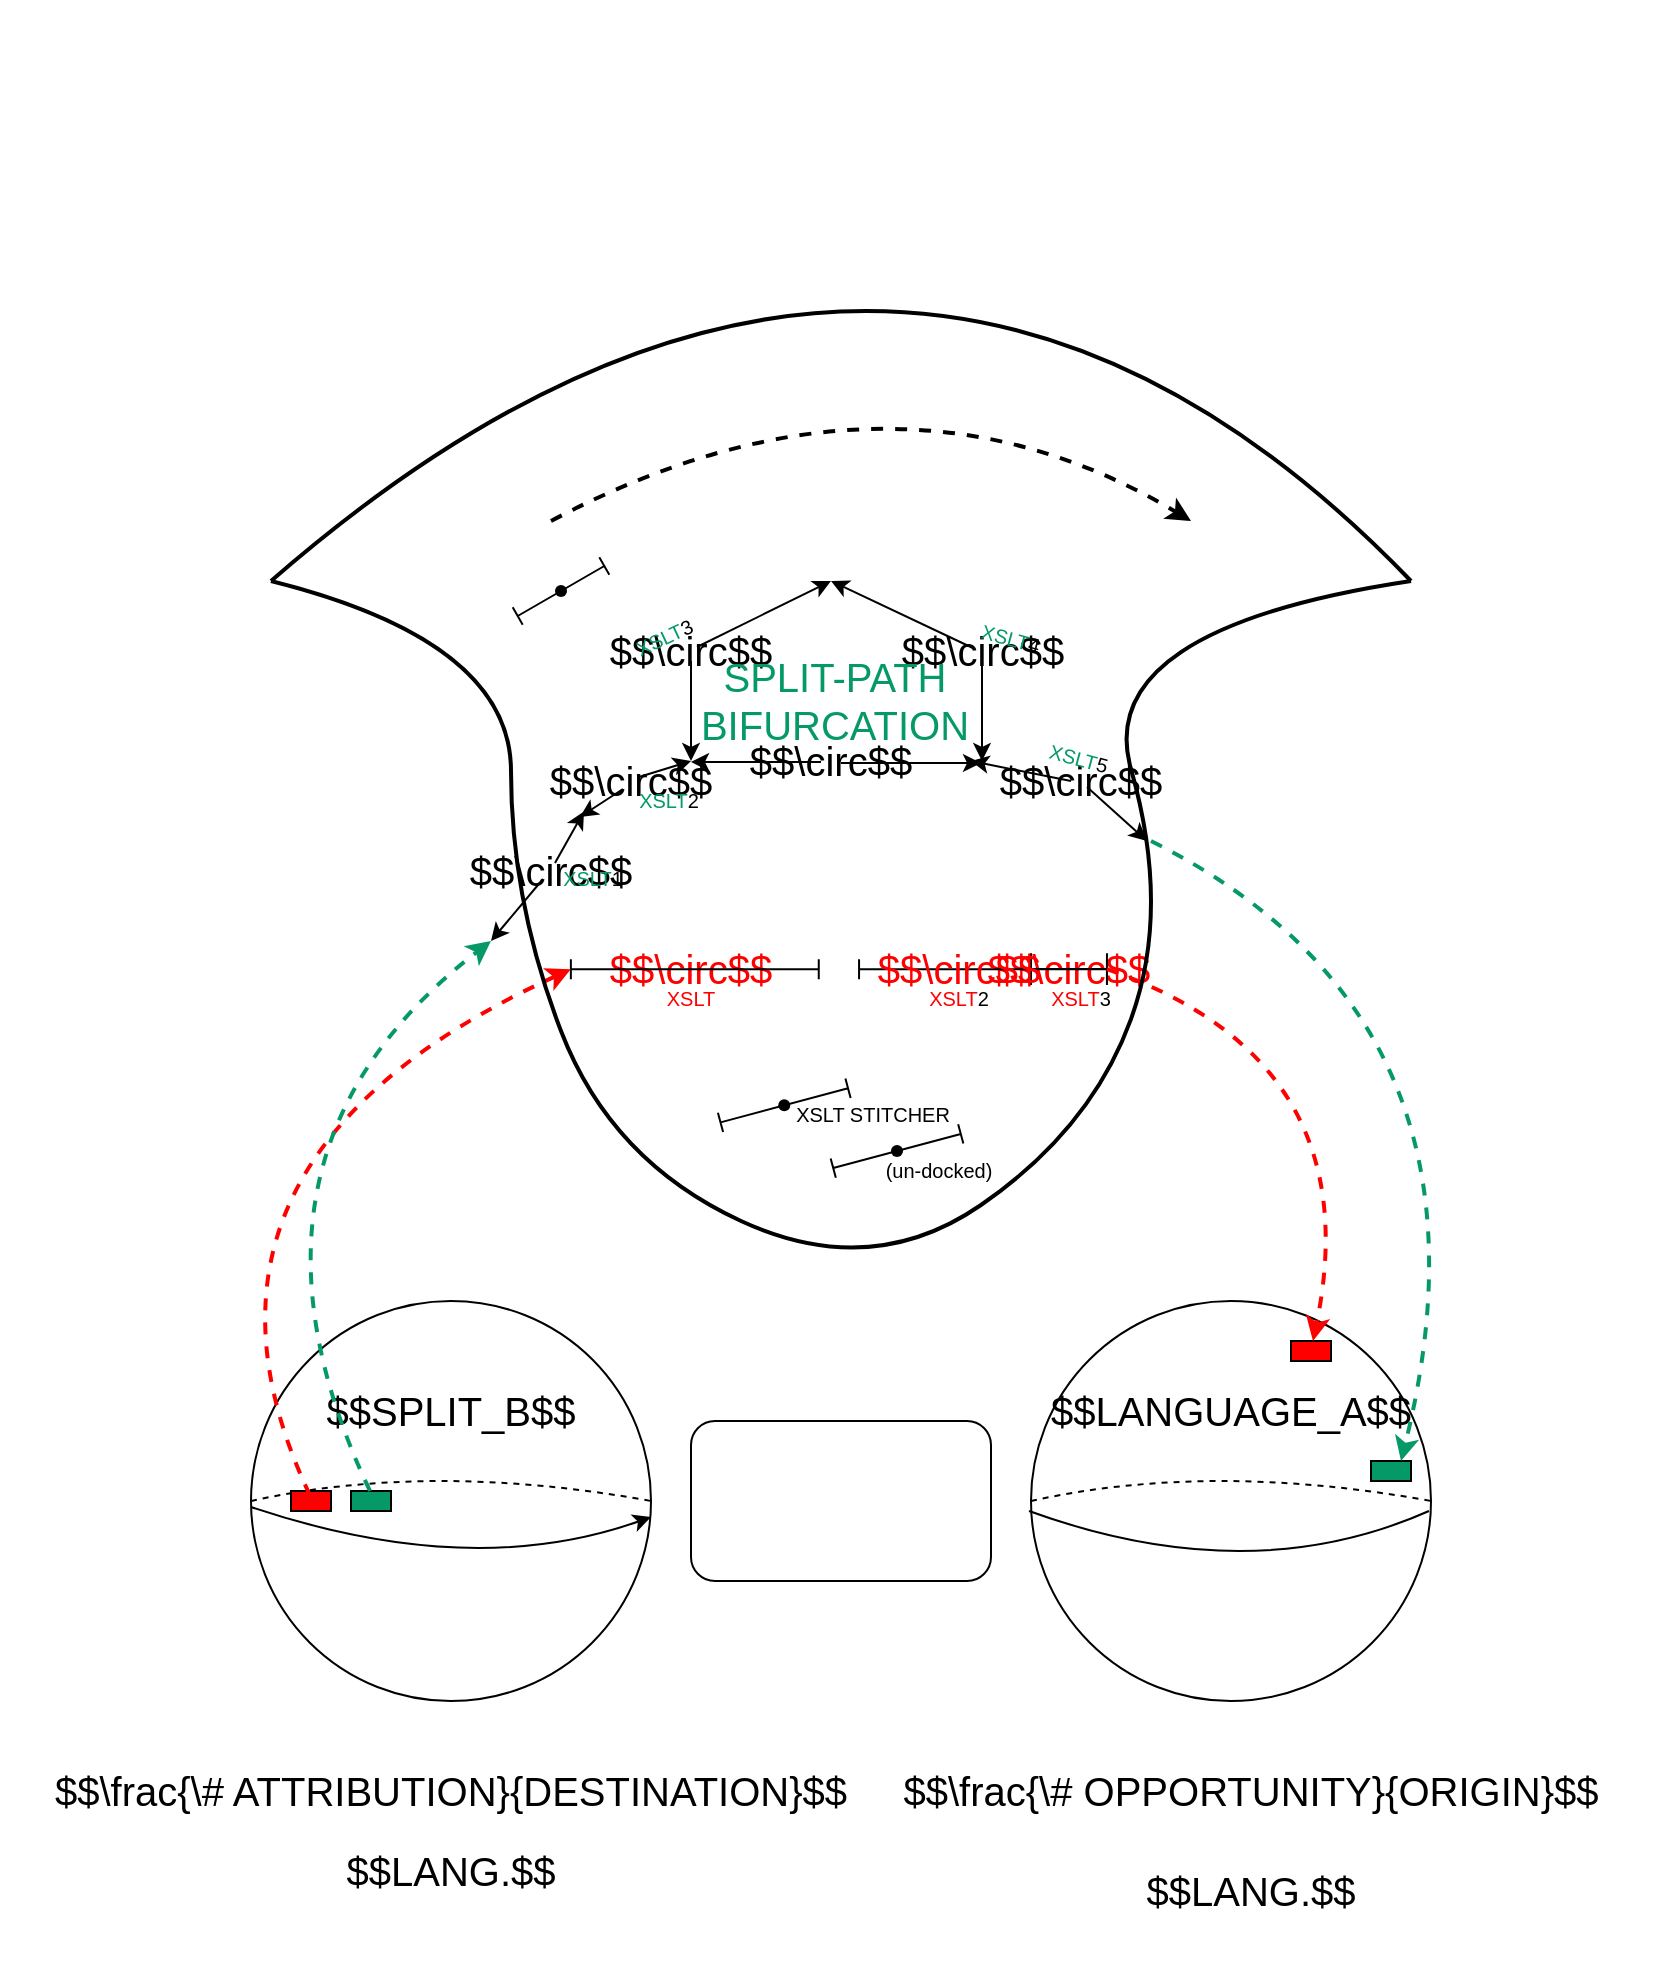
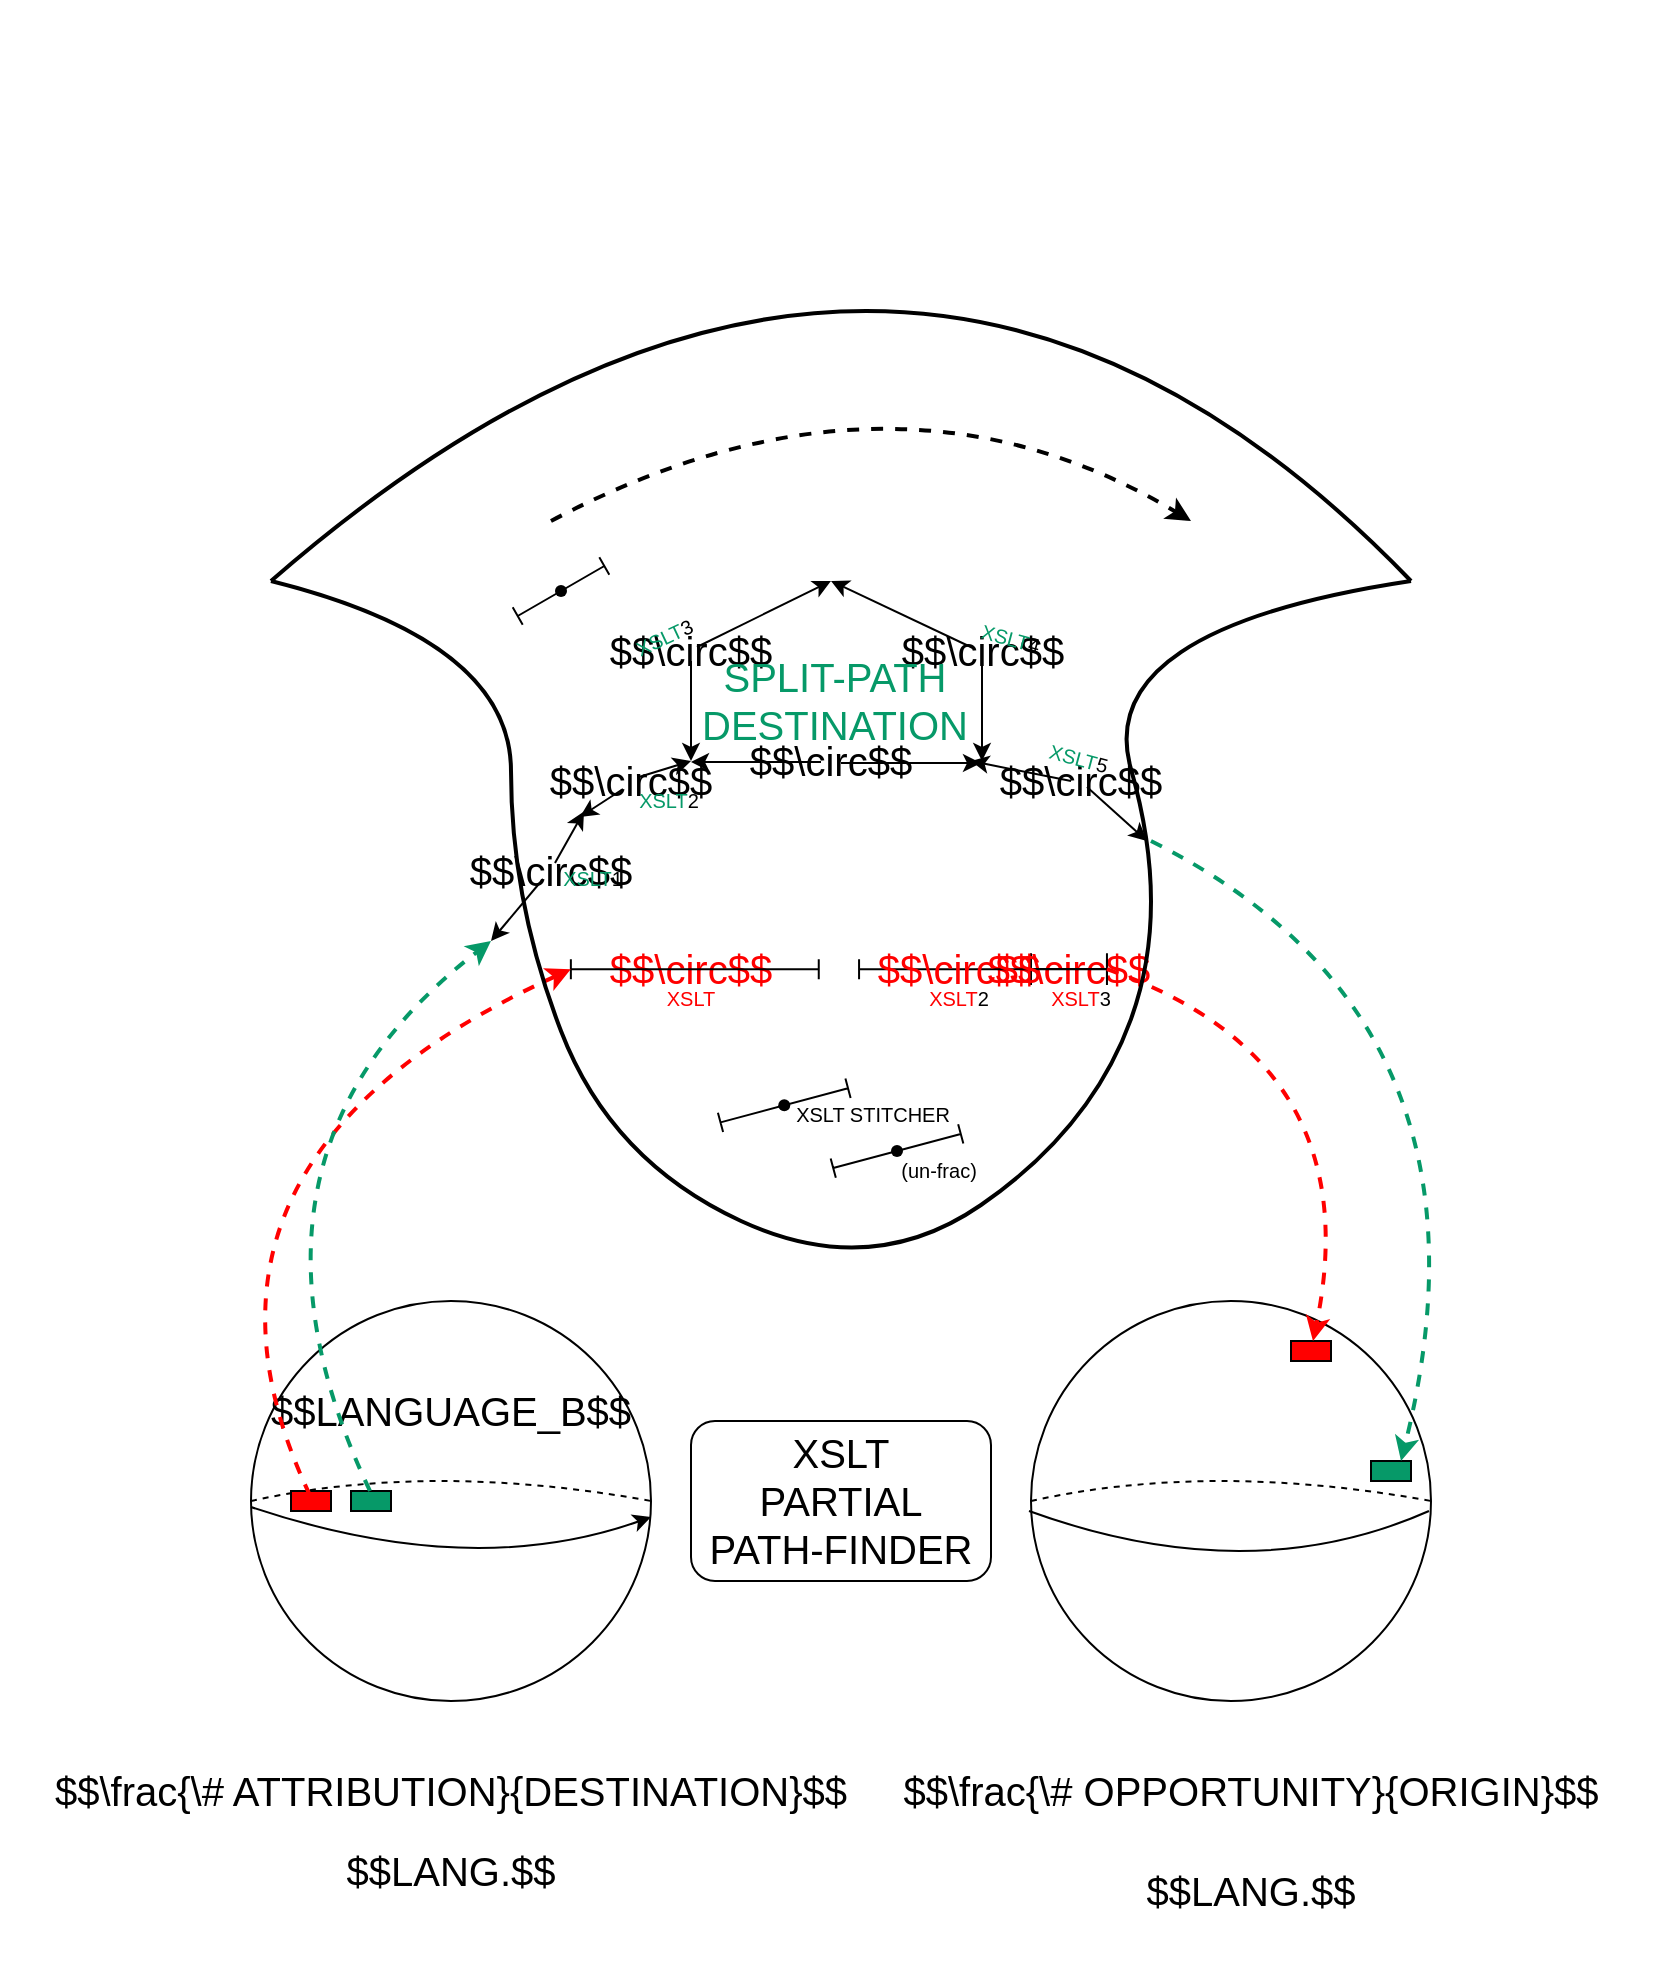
(836, 701) -> (836, 701)
(940, 1171) -> (940, 1171)
(452, 1411) -> (452, 1411)
(1231, 1411) -> none
none -> (841, 1501)
